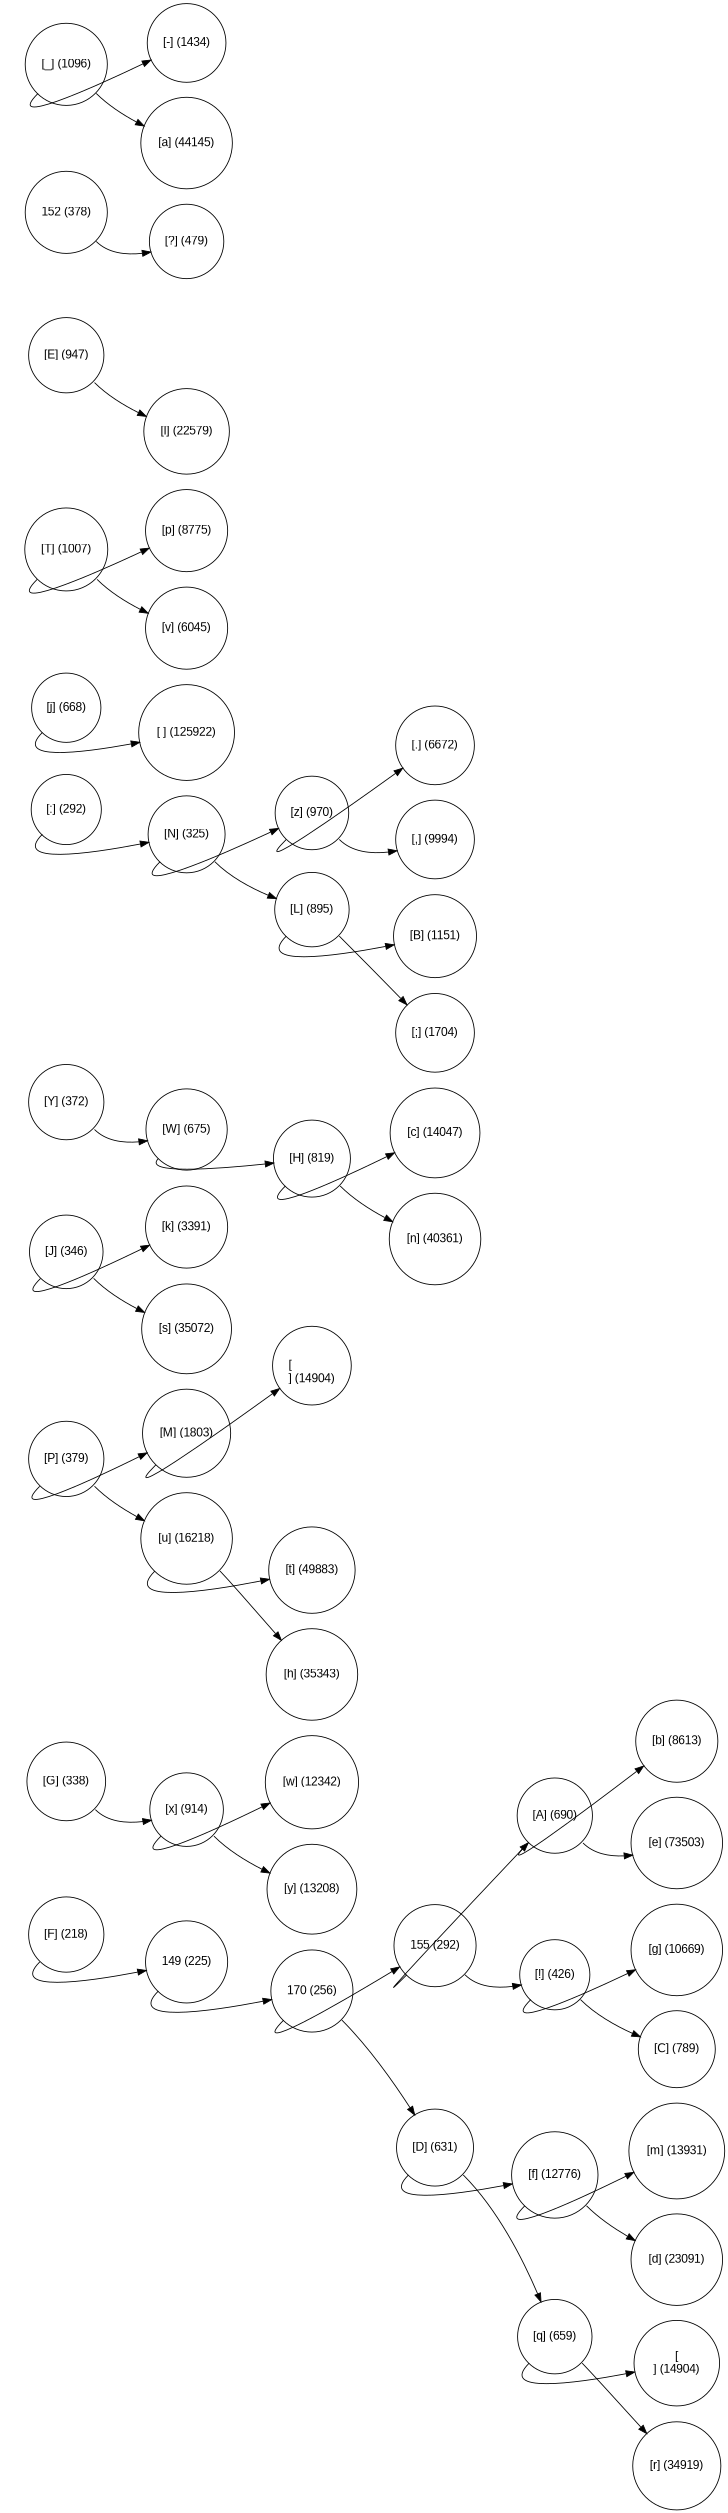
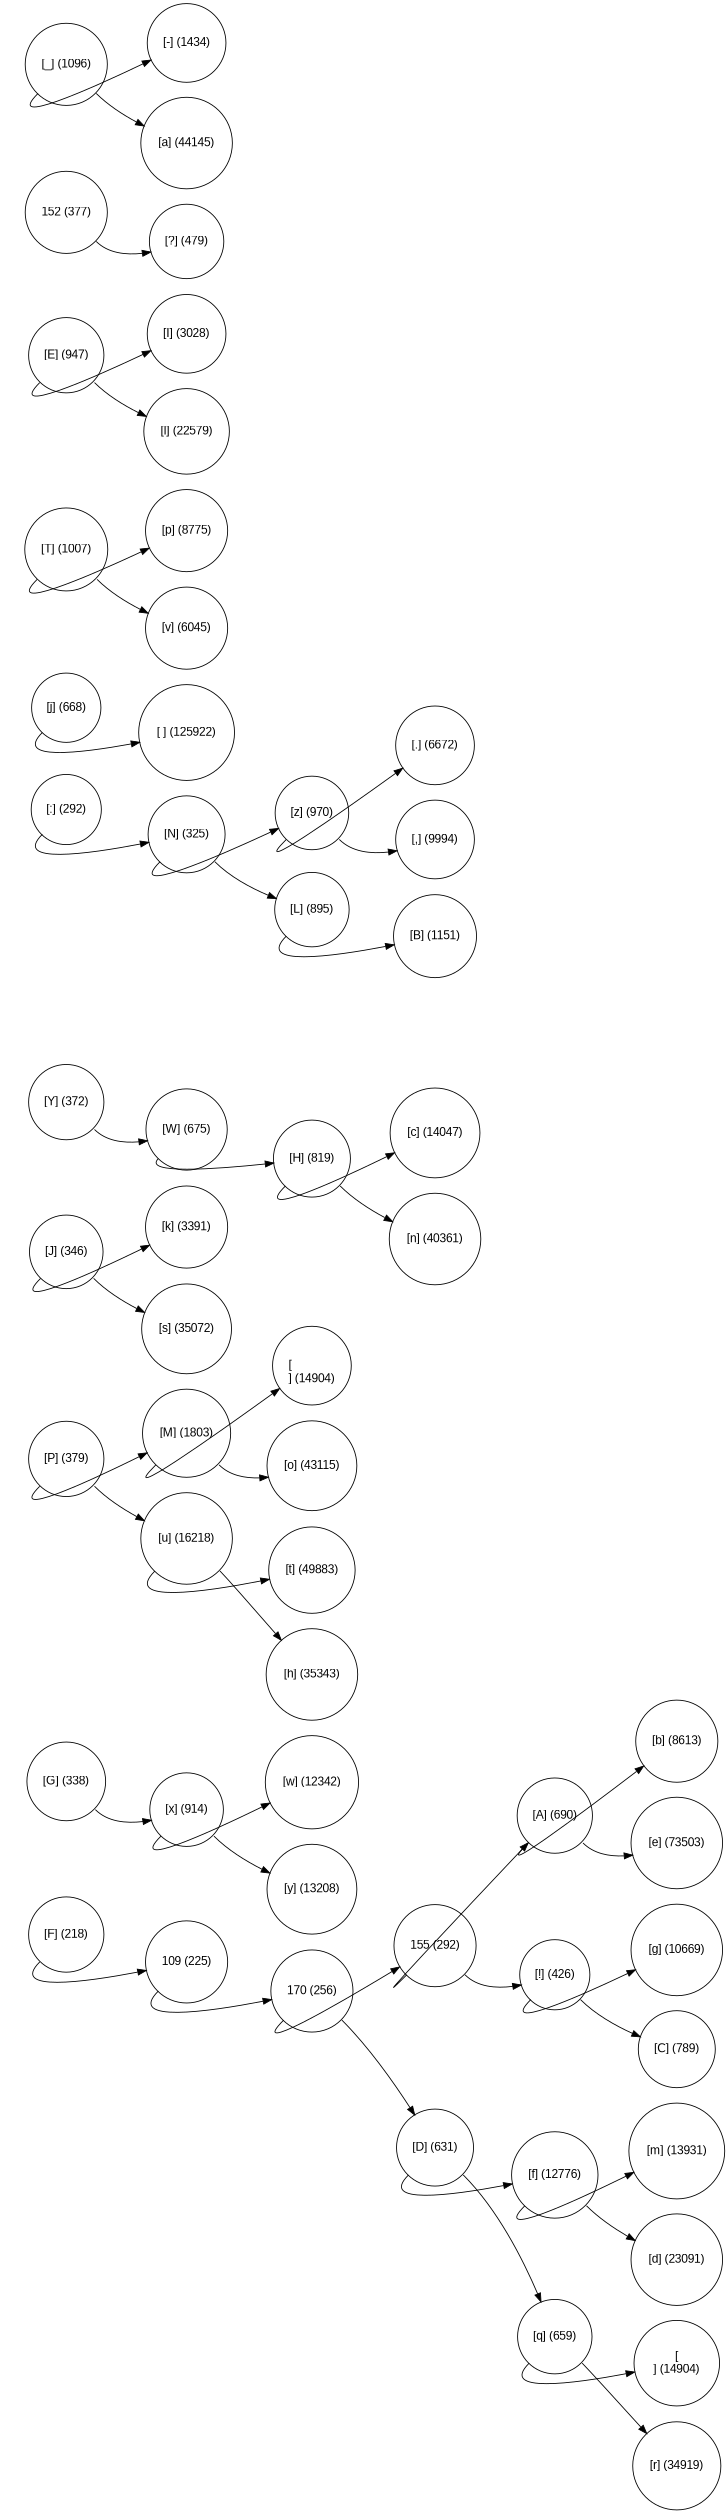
(66, 212) -> (66, 212)
none -> (187, 334)
(435, 1033) -> none
none -> (312, 1466)
(187, 1962) -> (187, 1962)
